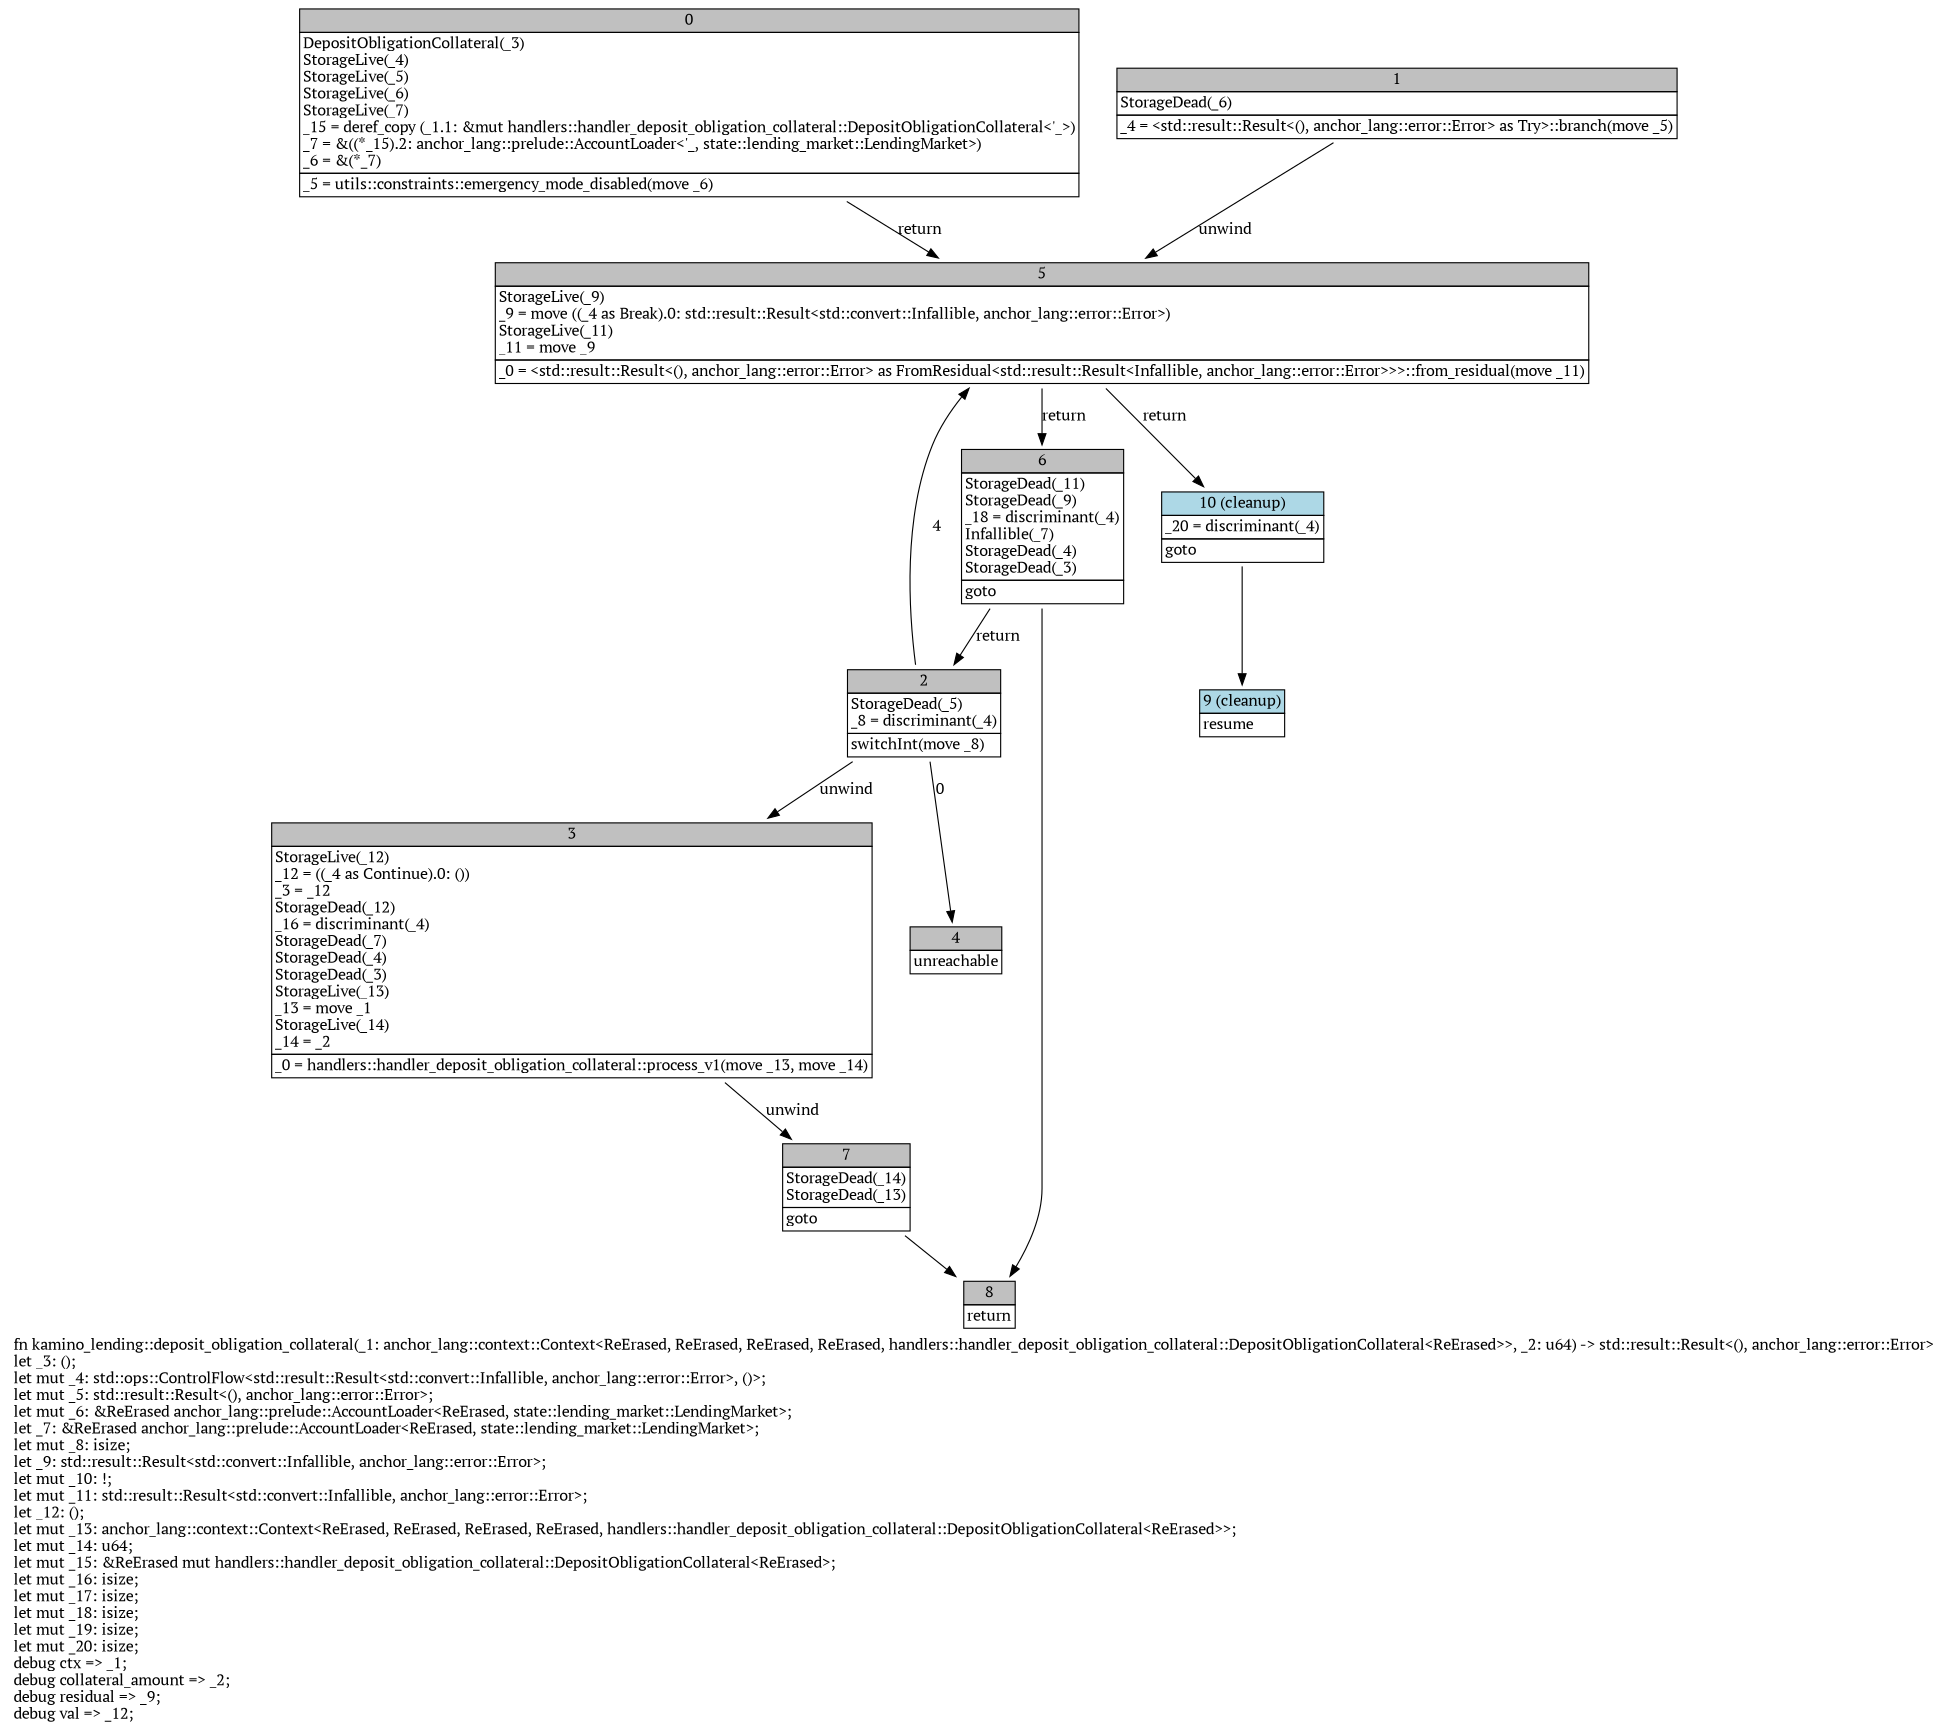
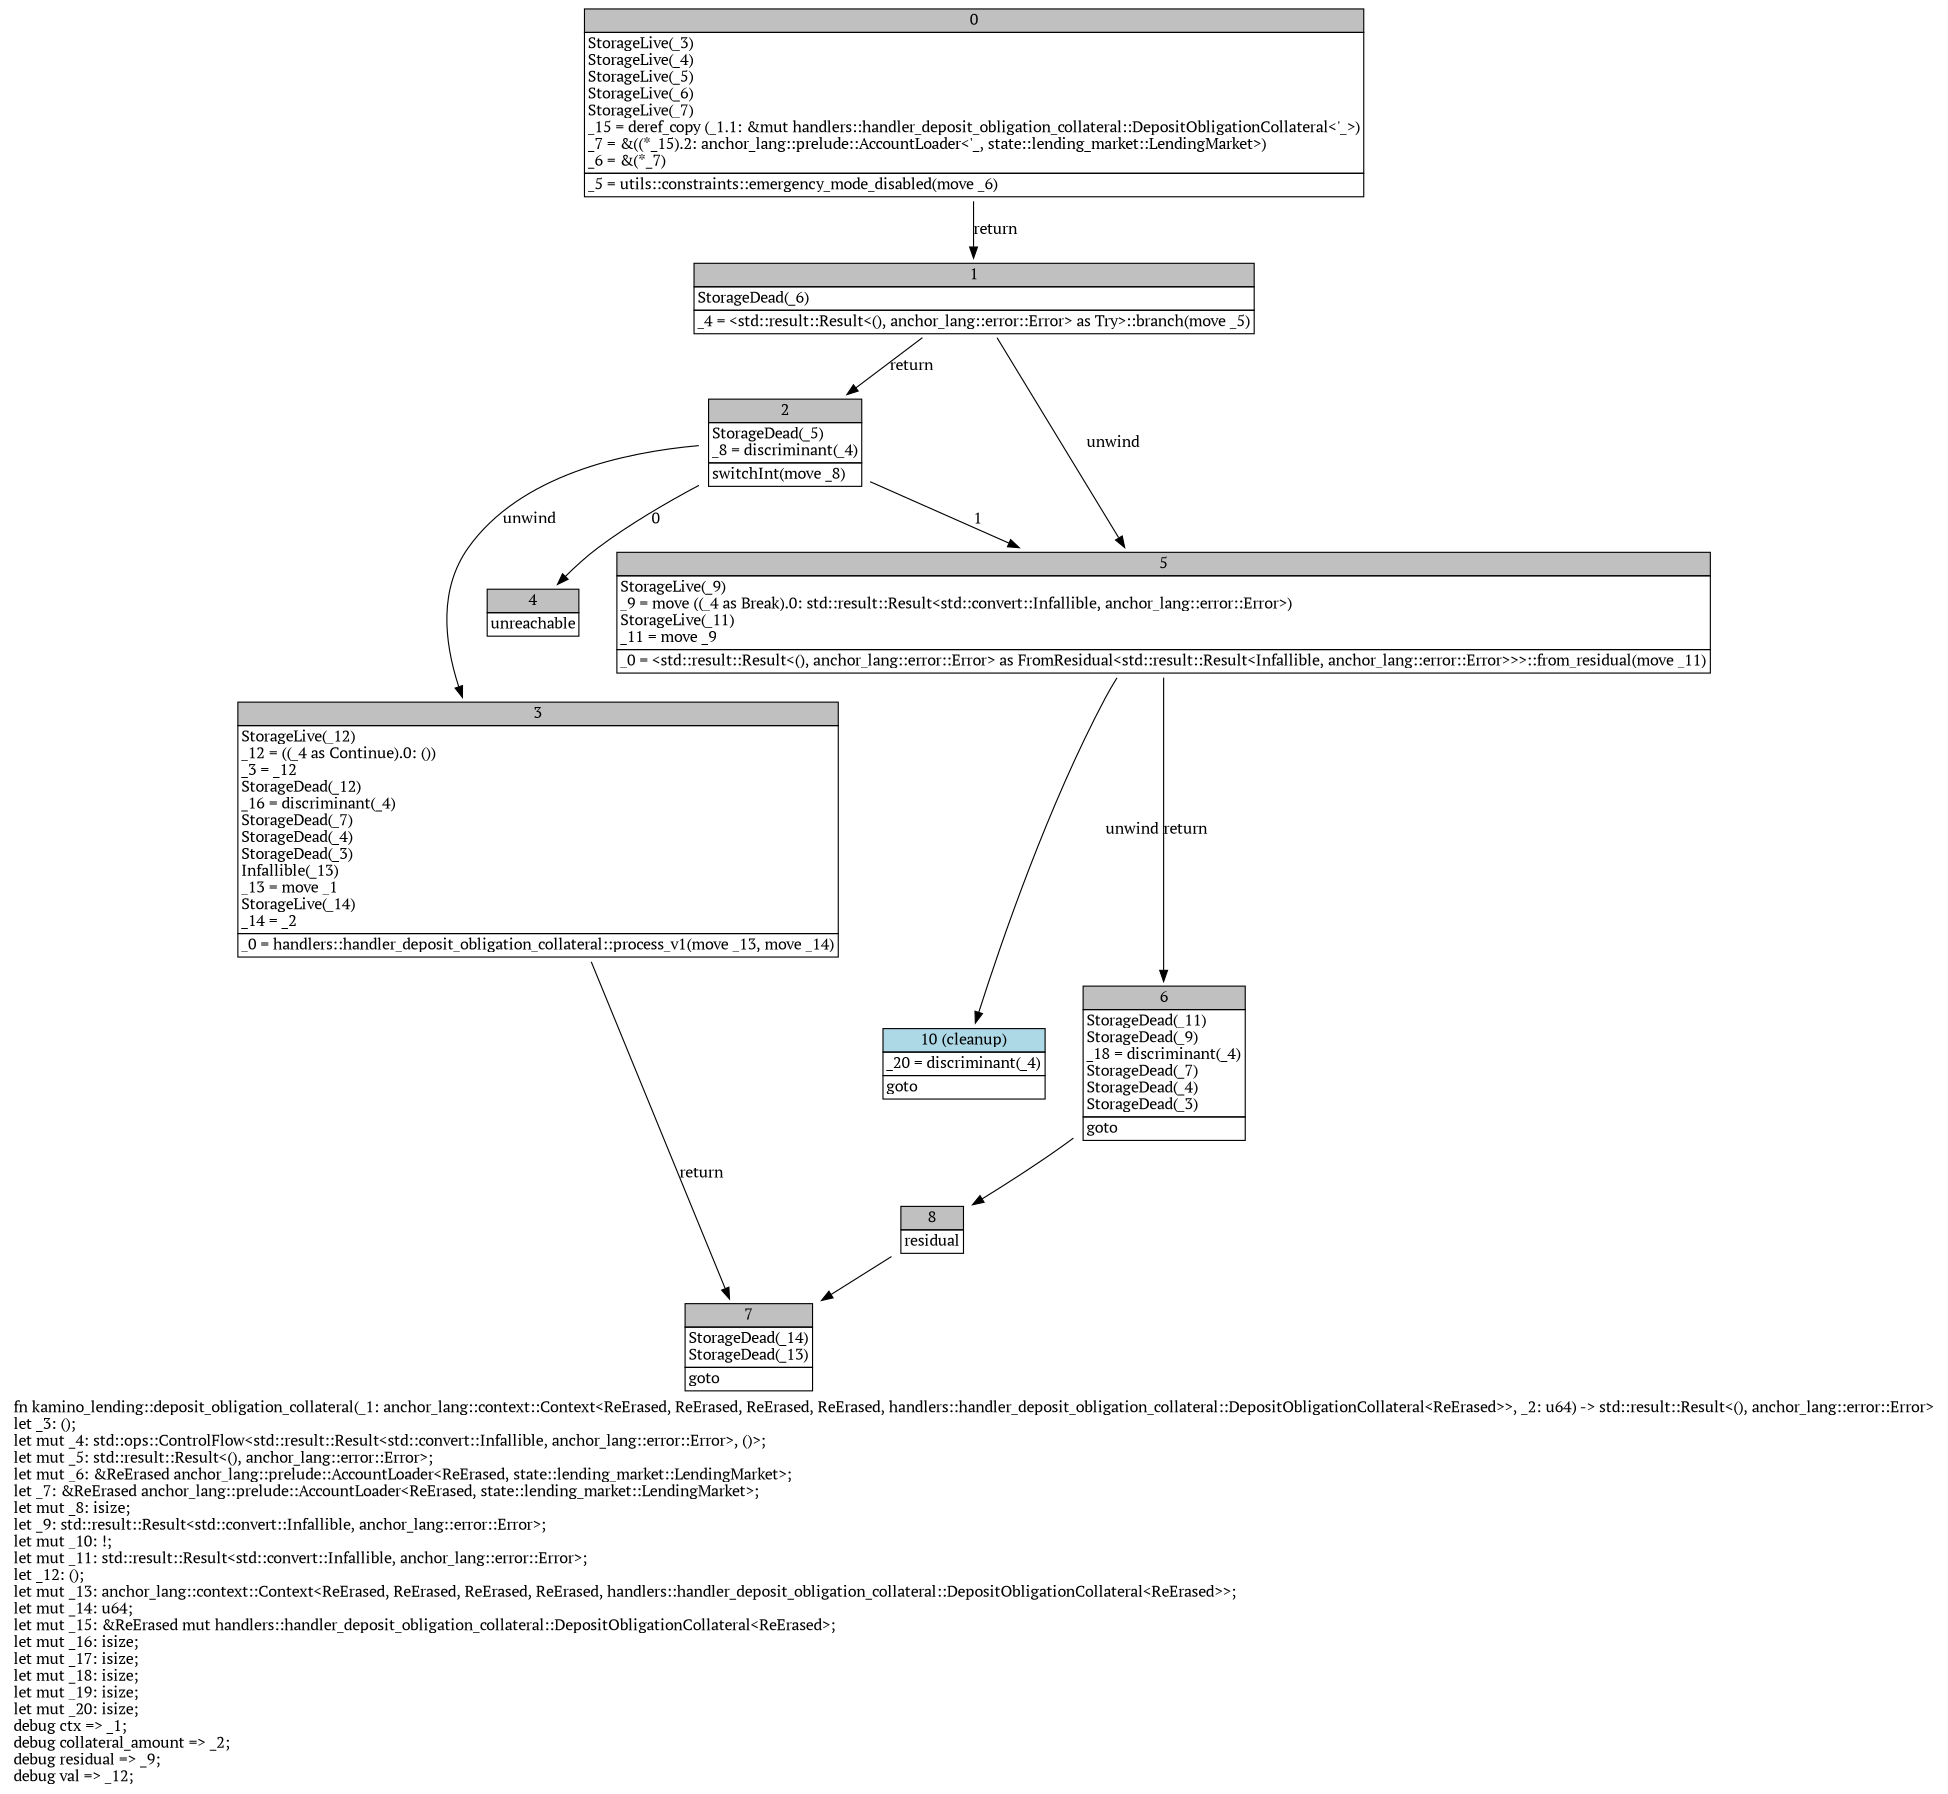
(414, 44) -> (641, 44)
(888, 227) -> (974, 224)
(1165, 416) -> (1132, 830)
(937, 527) -> (978, 519)
(1010, 534) -> (1142, 1071)
(975, 632) -> (889, 363)
(1242, 713) -> none
(333, 992) -> (290, 871)
(793, 1111) -> (702, 1173)
(926, 1253) -> (861, 1276)
(989, 1316) -> (932, 1241)
